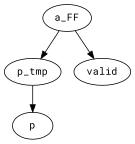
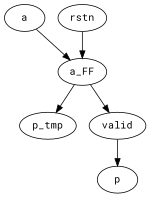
none -> (25, 18)
none -> (82, 18)
(33, 95) -> (118, 149)
